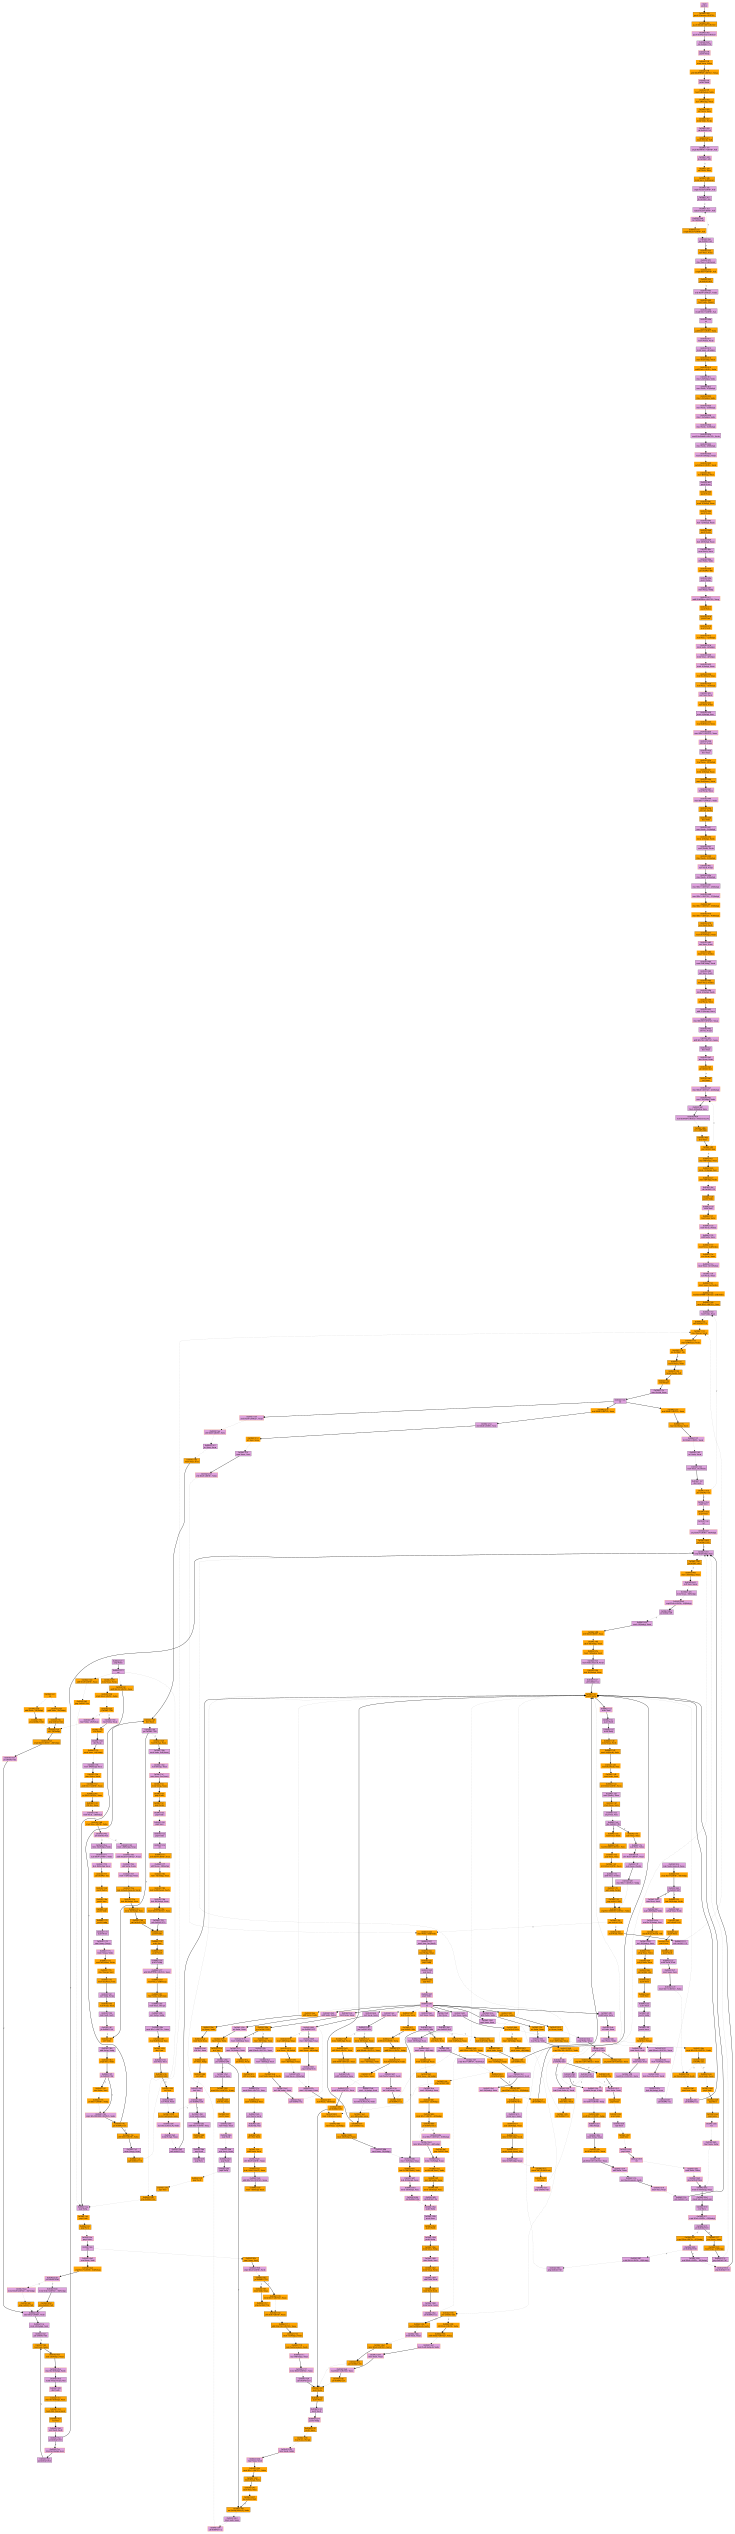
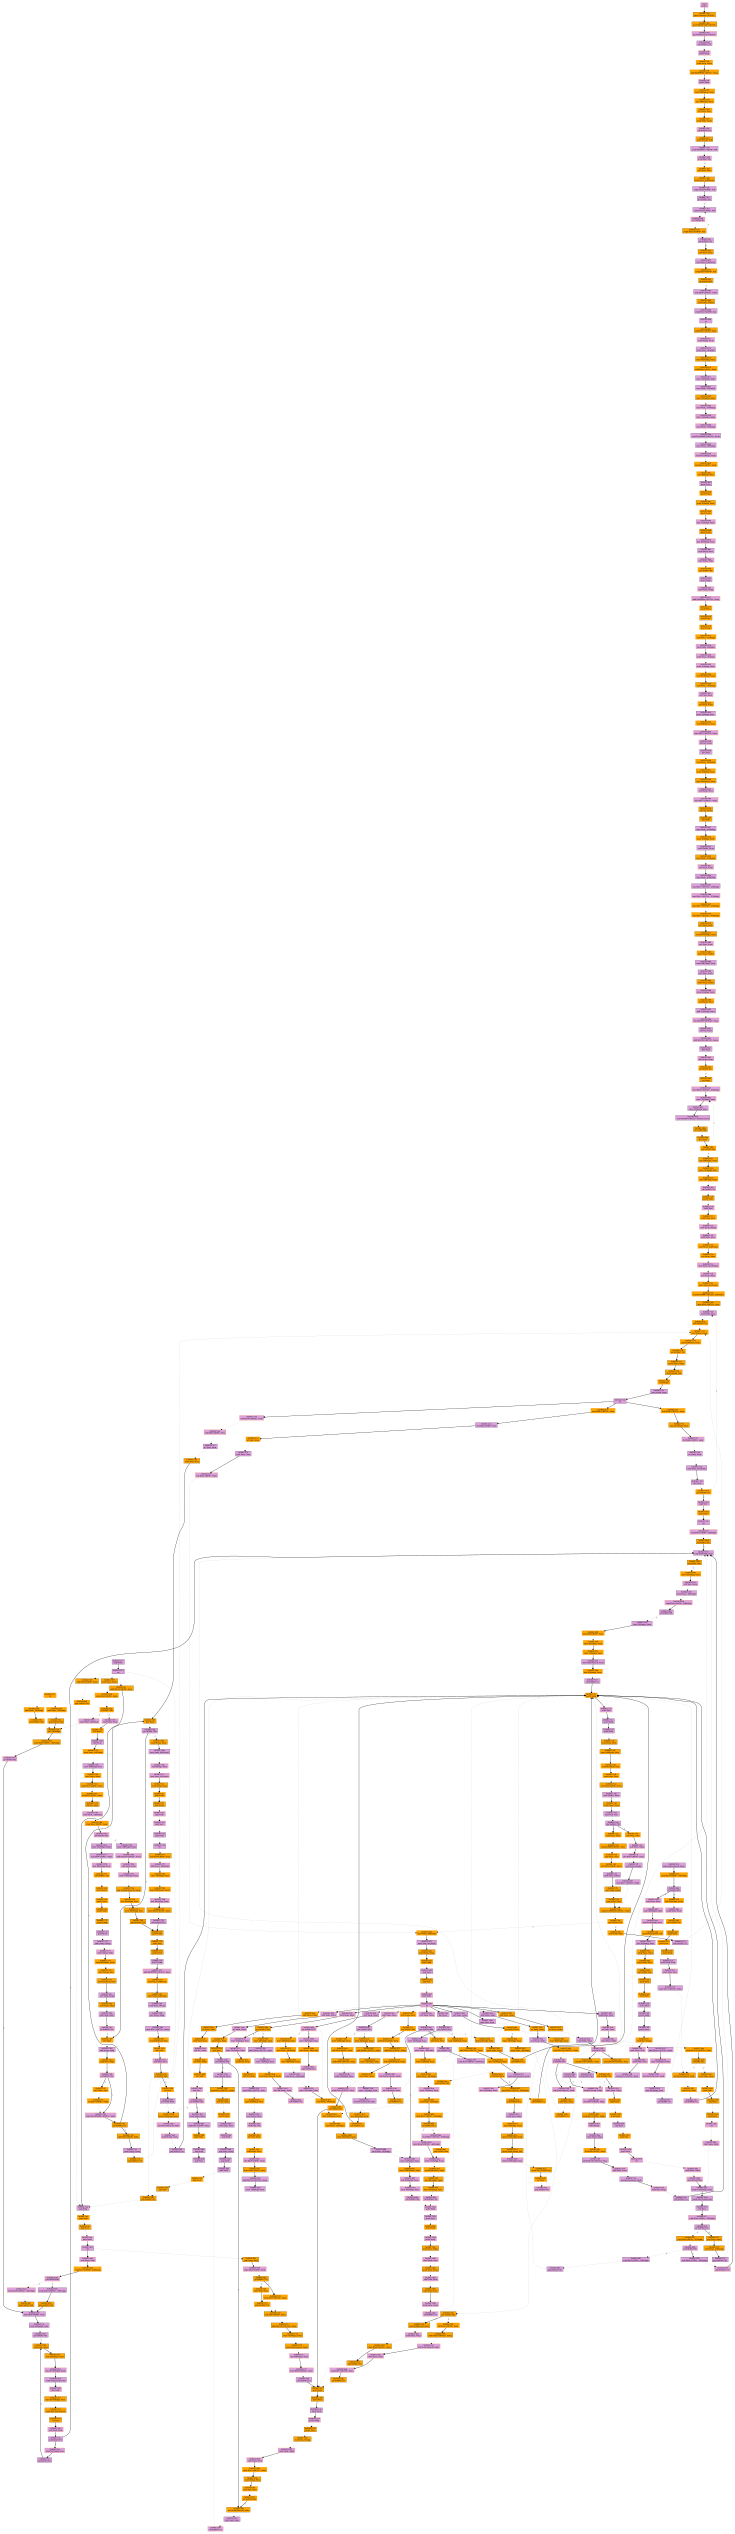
(255, 2189) -> (255, 2189)
